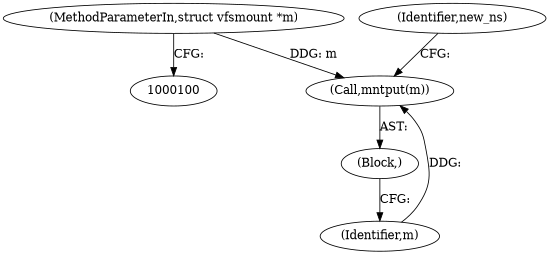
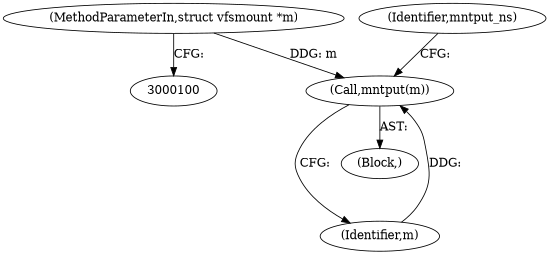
(452, 18) -> (452, 18)
(174, 91) -> (174, 91)
(380, 196) -> (295, 160)
